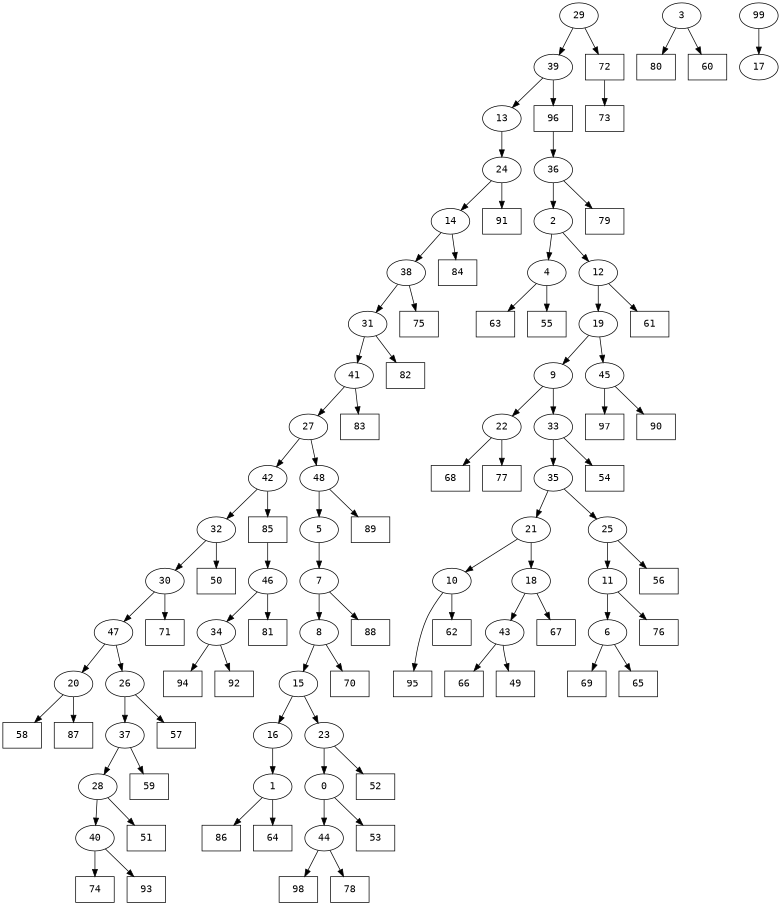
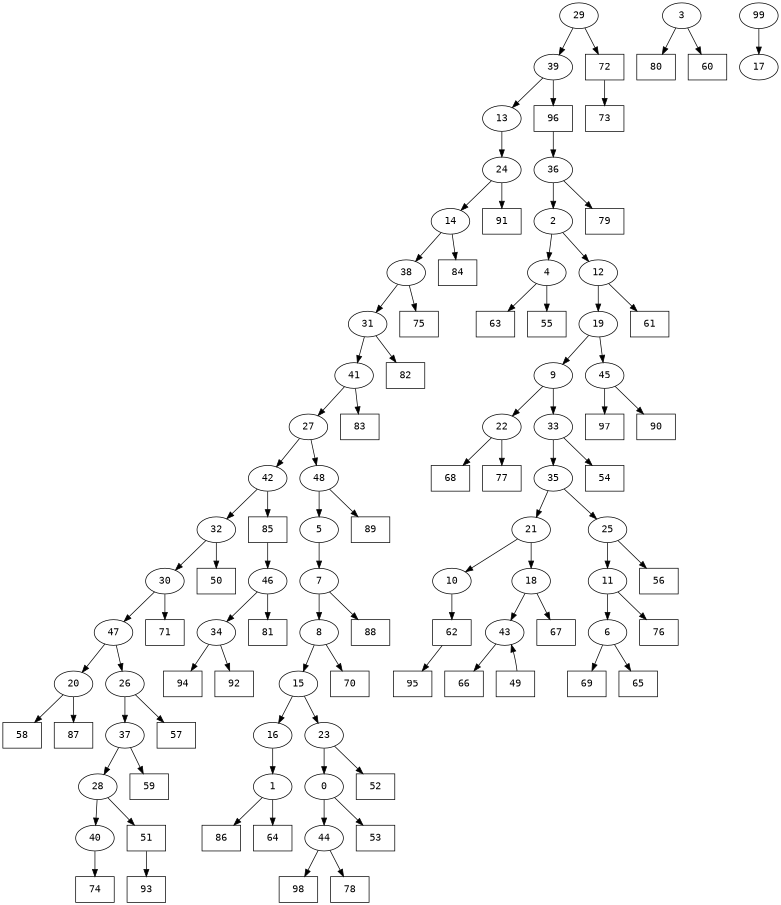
(424, 626) -> (434, 655)
(505, 655) -> (516, 661)
(117, 860) -> (146, 860)
